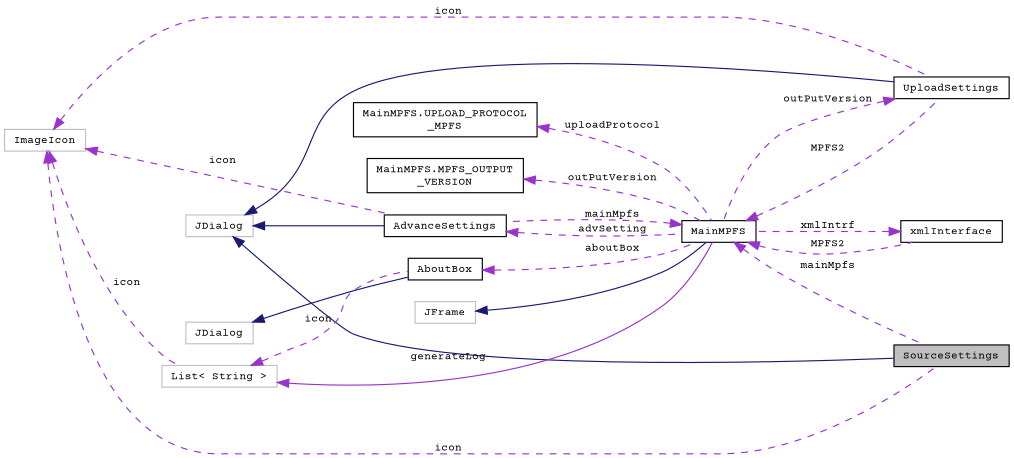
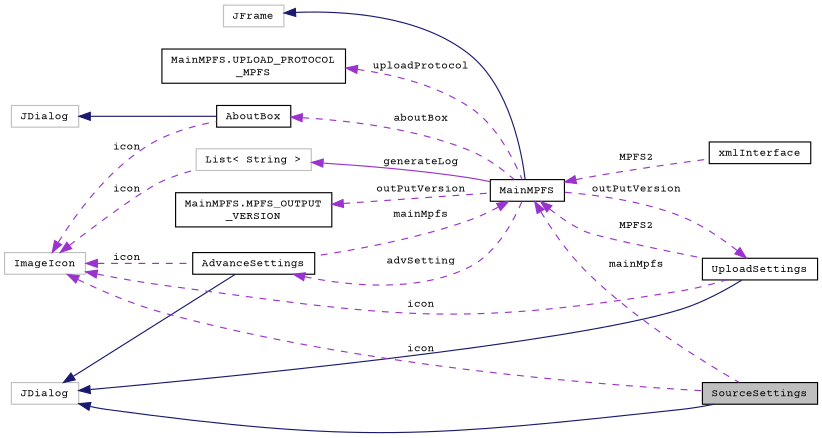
(823, 231) -> none
(341, 314) -> (124, 163)
